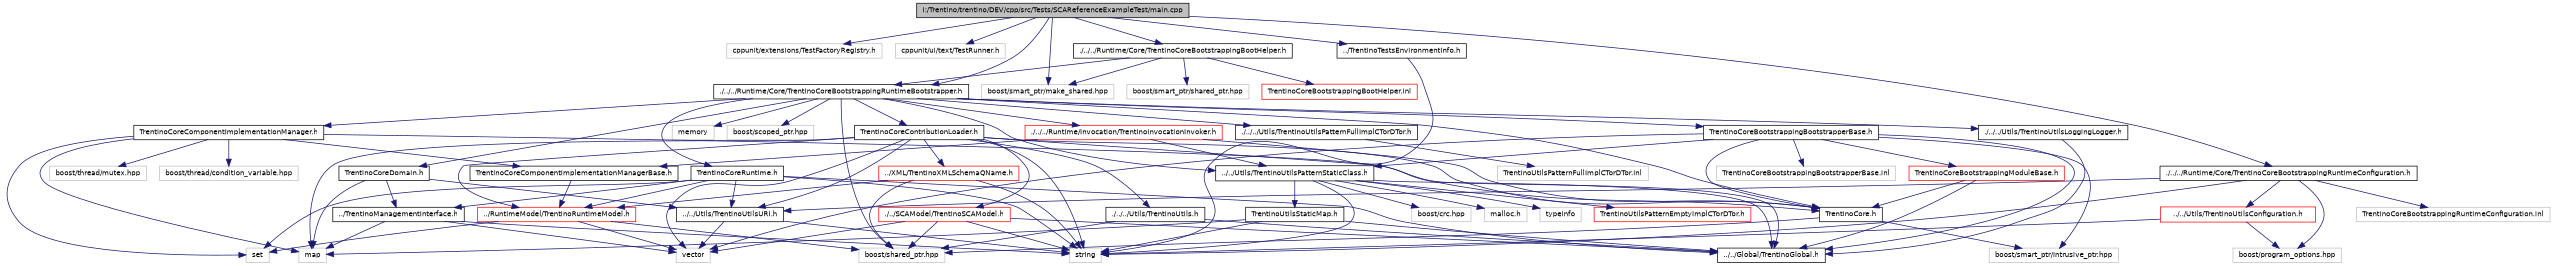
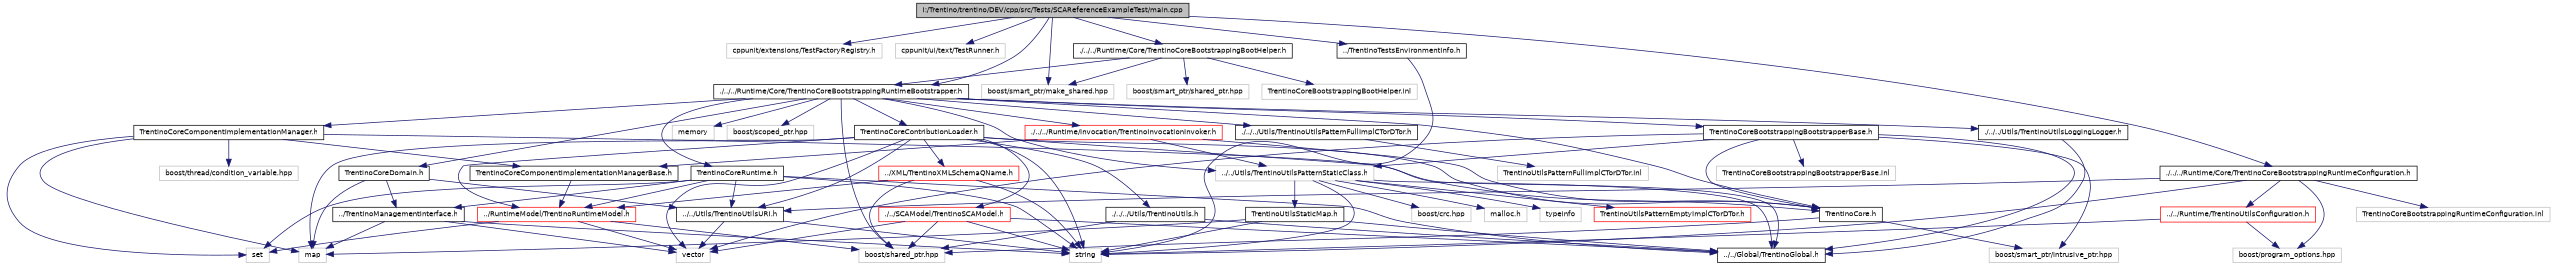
(1340, 92) -> (1340, 92)
(98, 173) -> none
(1295, 173) -> (1295, 173)
(1987, 173) -> none
(2238, 214) -> (2238, 214)
